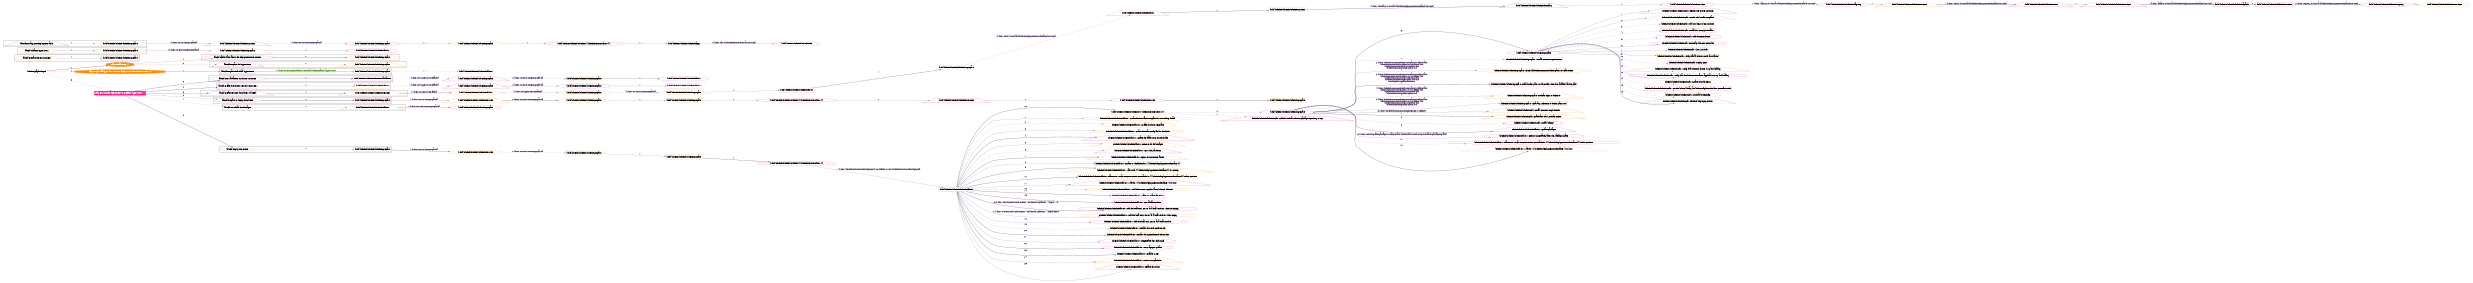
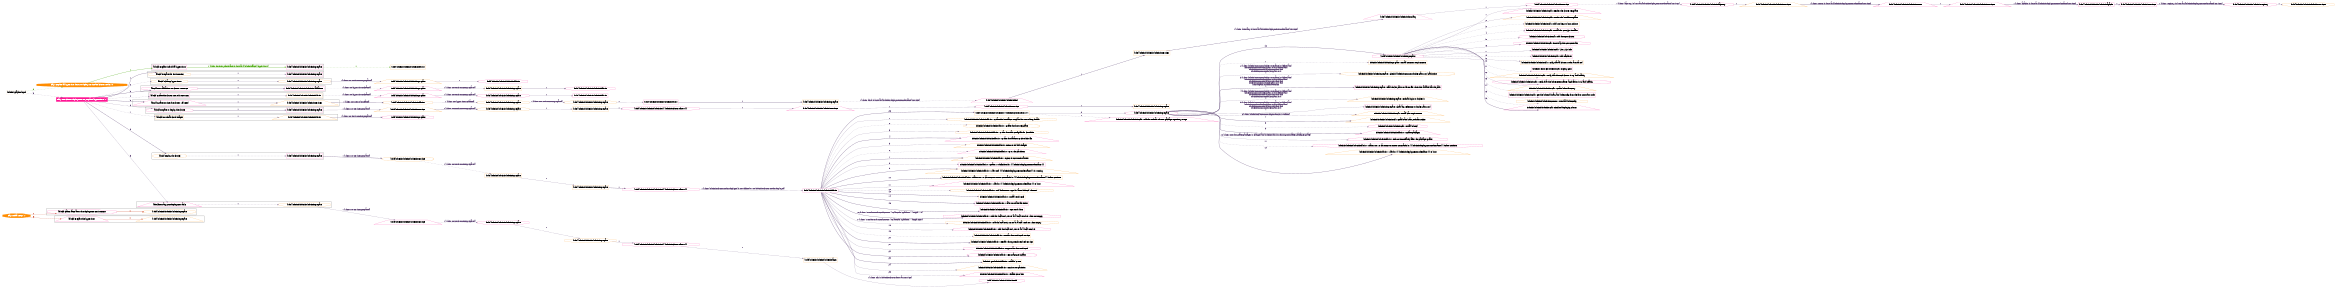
(1688, 11) -> (1552, 11)
none -> (1552, 56)
(1688, 63) -> (1552, 69)
(77, 68) -> none
none -> (130, 82)
(1688, 82) -> (1552, 89)
(181, 89) -> (128, 98)
none -> (123, 90)
(1688, 95) -> (1552, 101)
(1534, 110) -> (1398, 113)
none -> (125, 152)
none -> (1002, 197)
(1138, 202) -> (1002, 210)
(1138, 254) -> (1002, 261)
